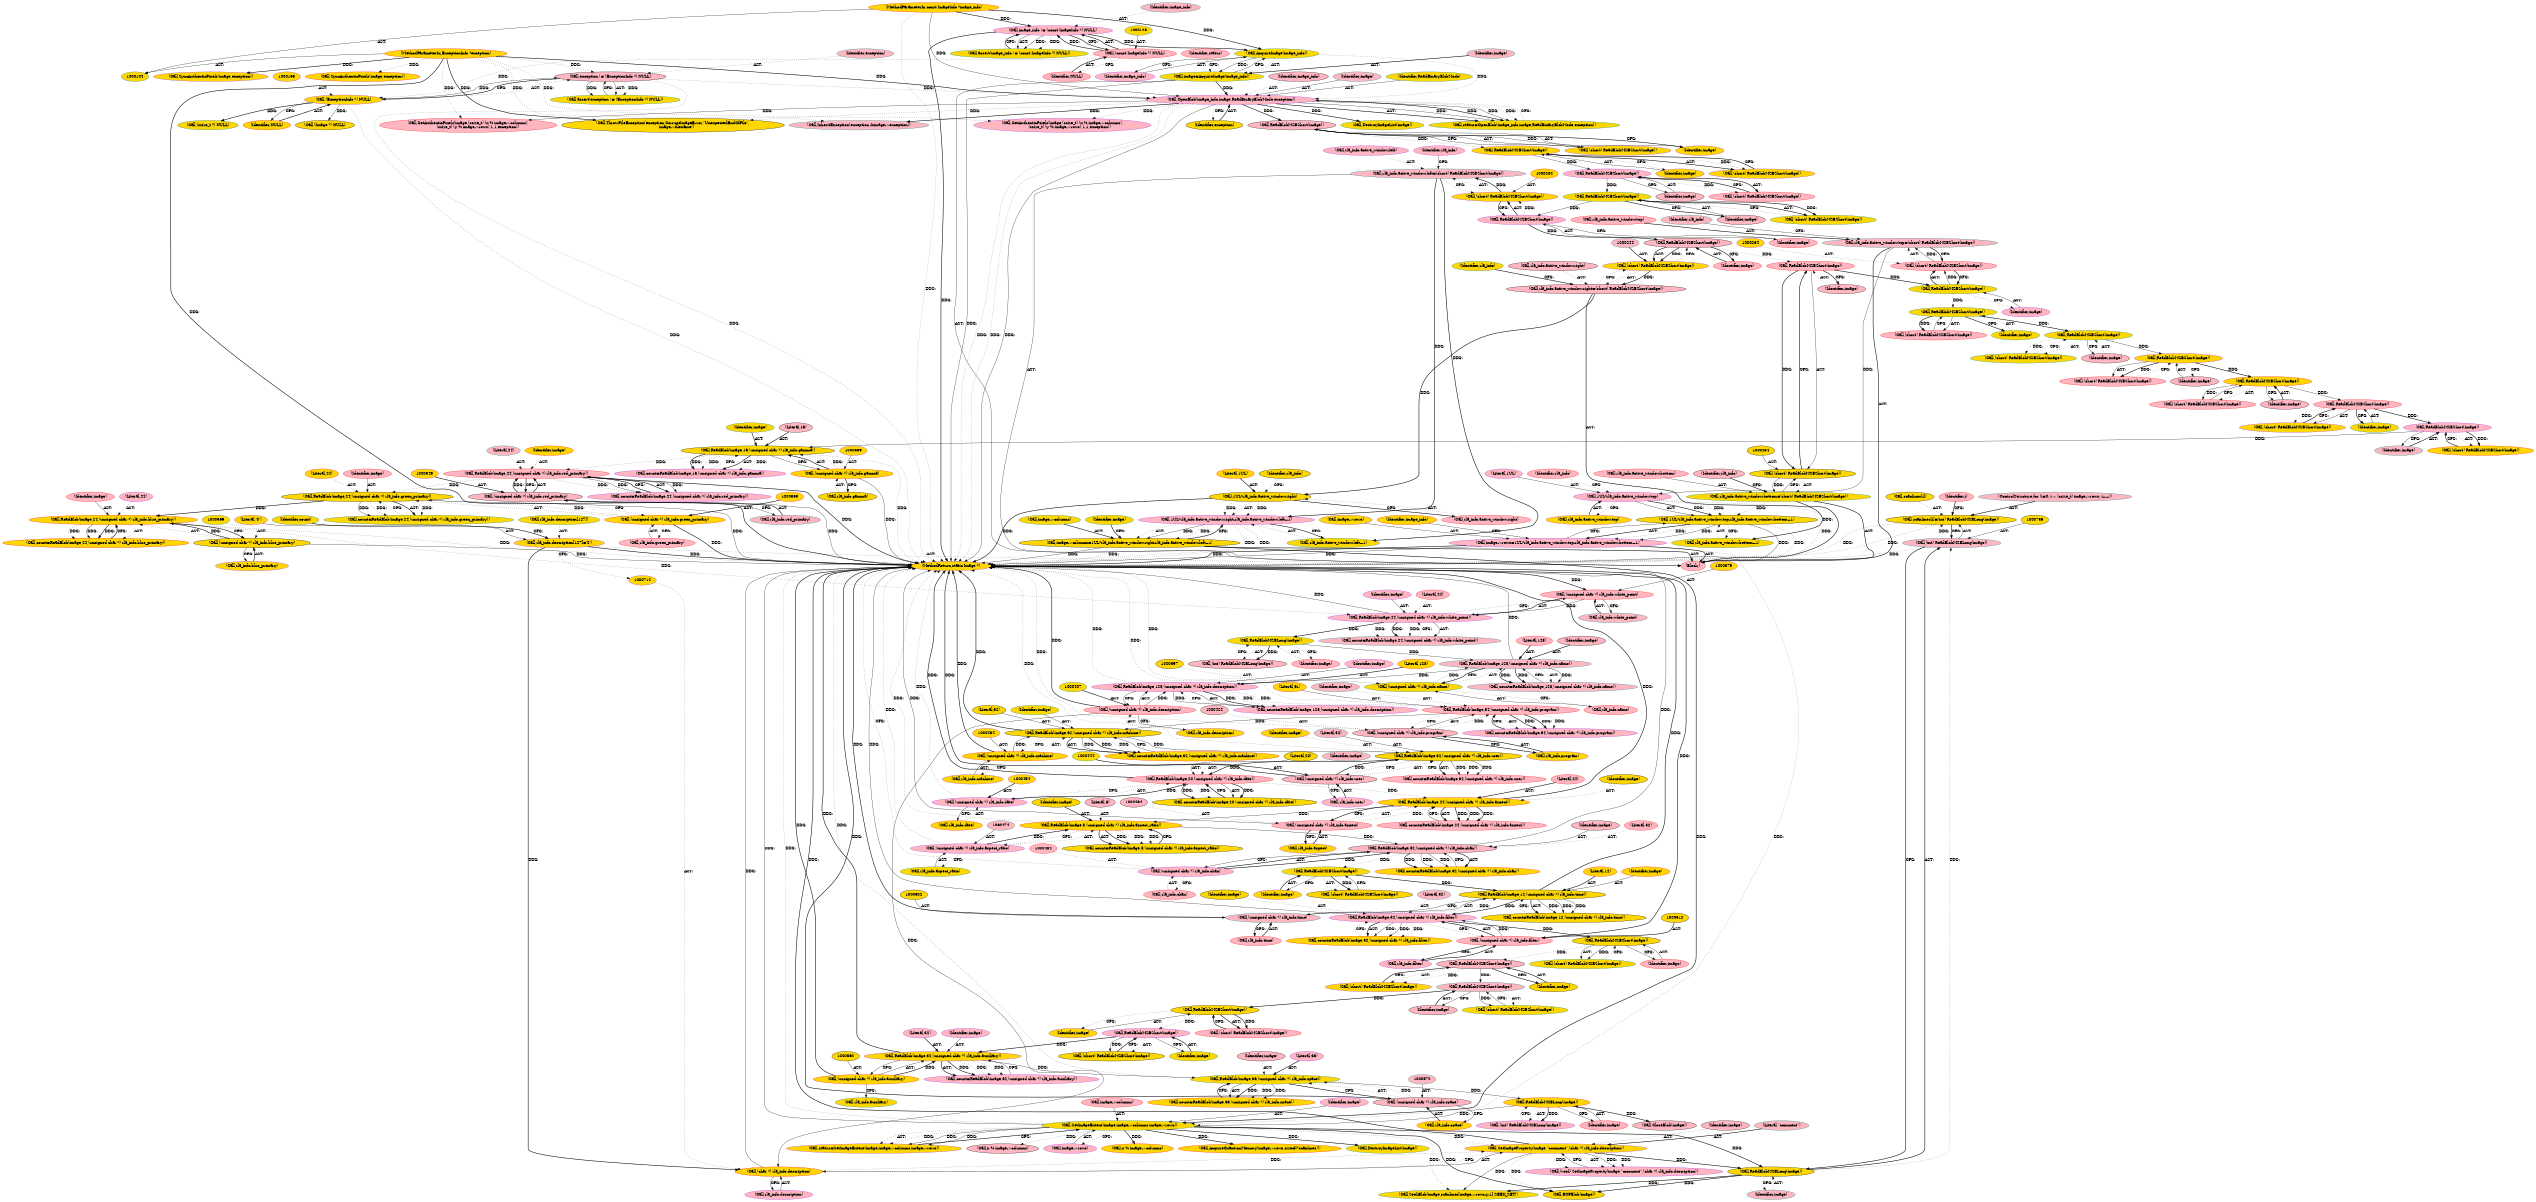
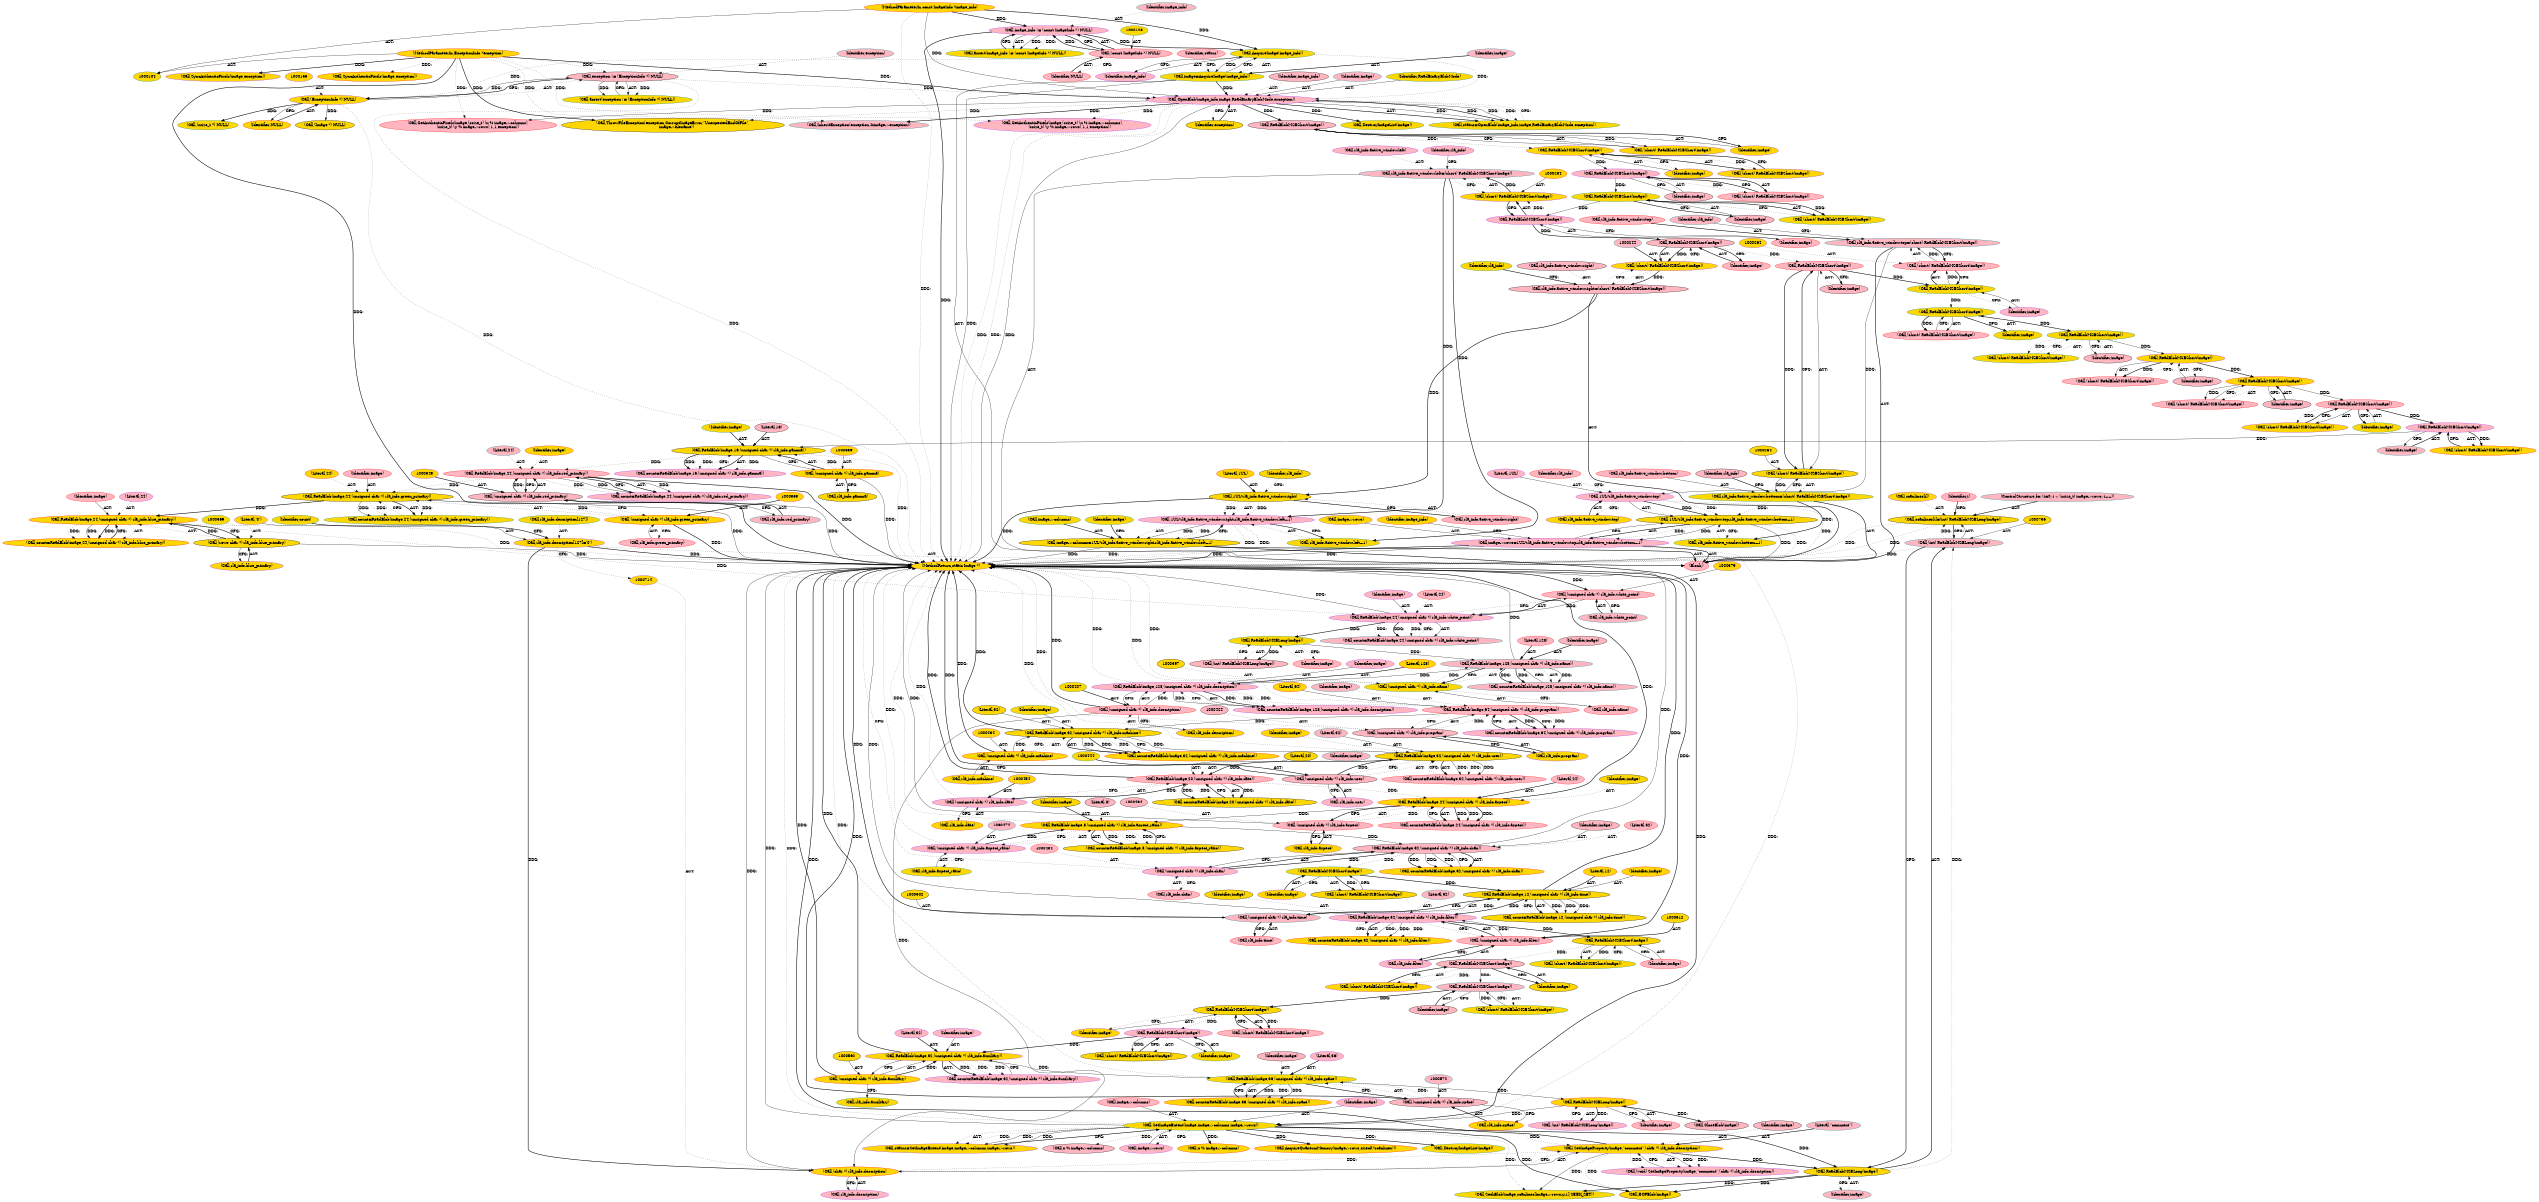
(1910, 497) -> (1912, 497)
(252, 543) -> (247, 543)
(1290, 687) -> (1290, 687)
(1422, 909) -> (1426, 909)
